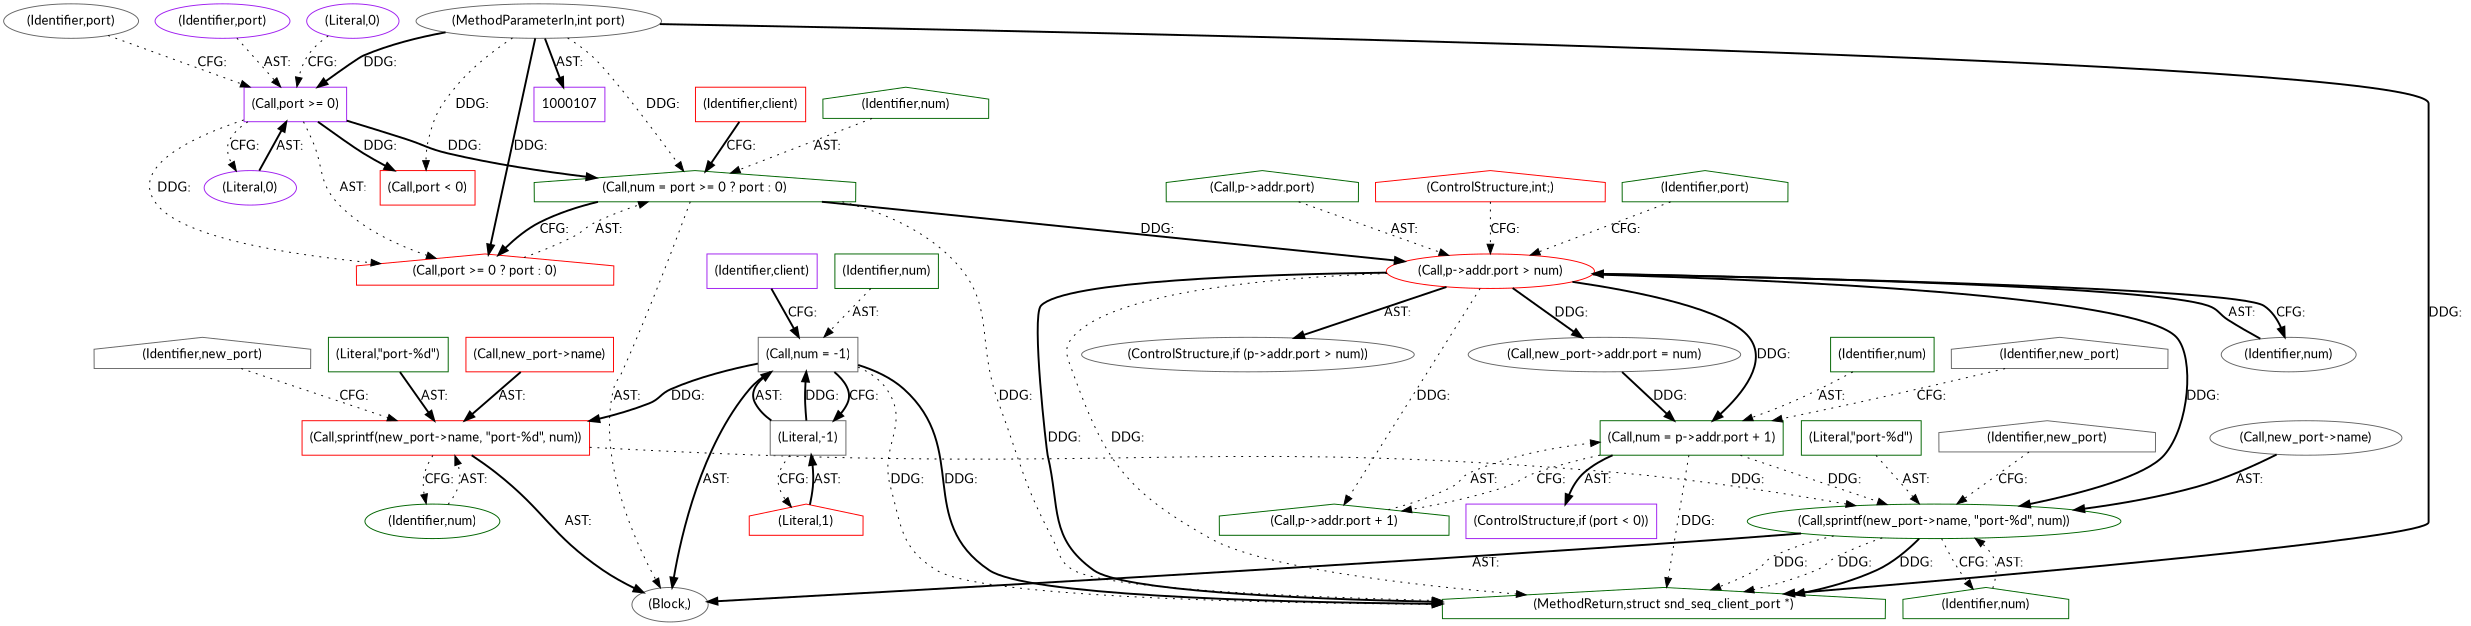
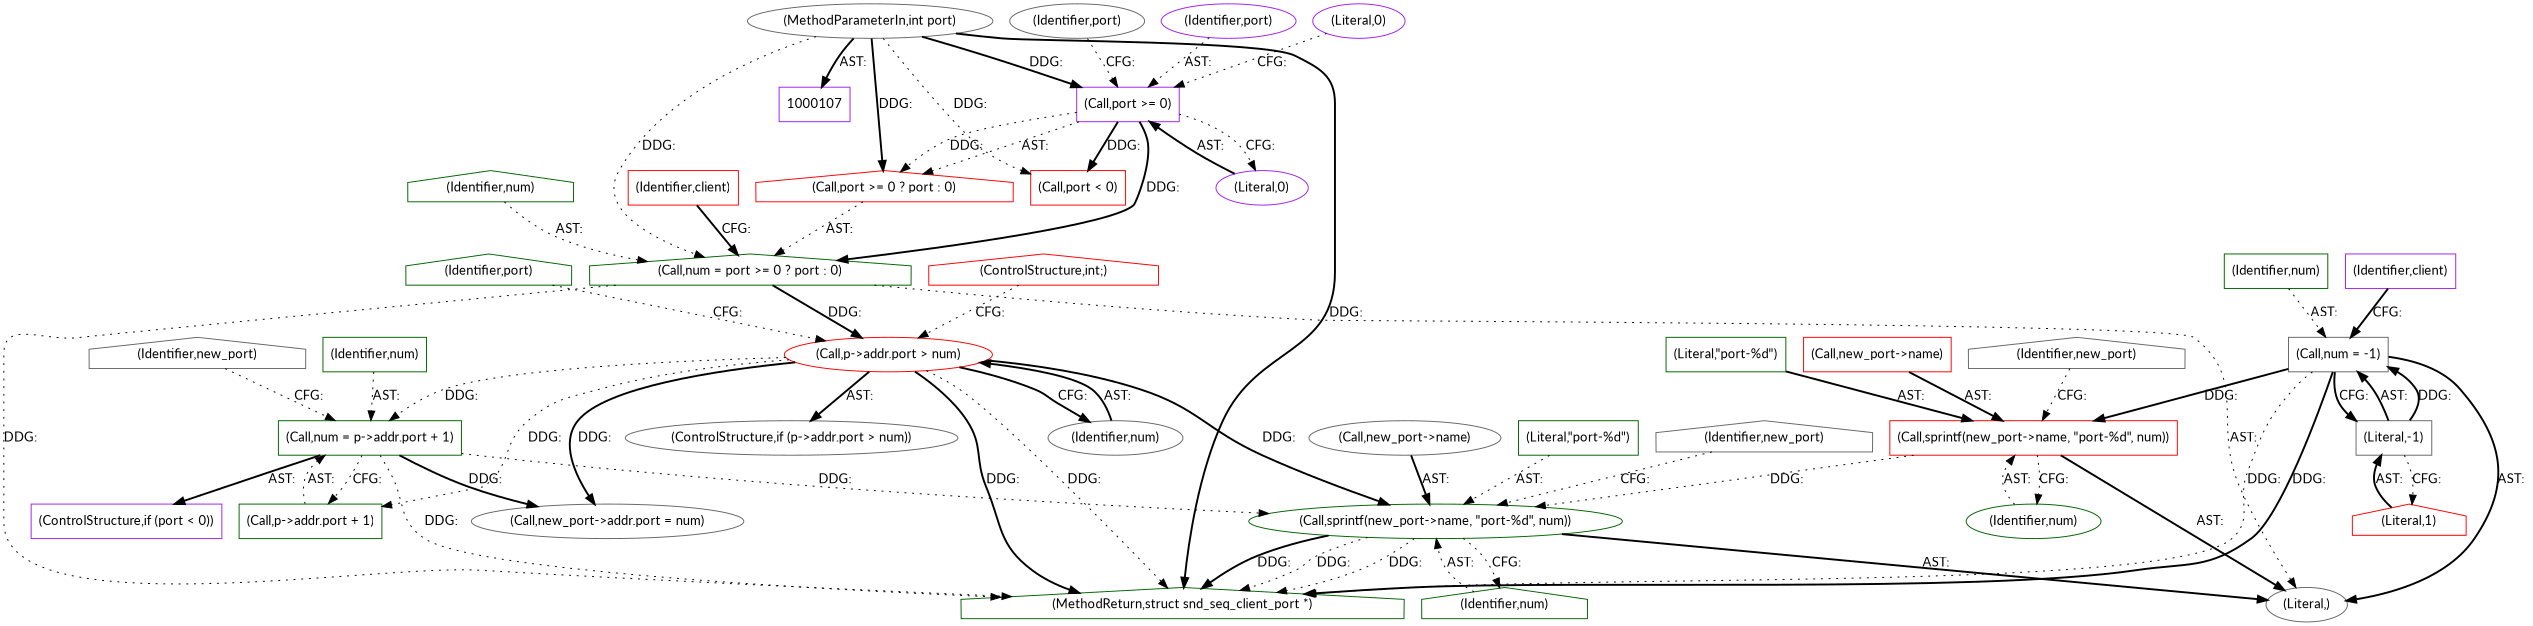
(1262, 188) -> none
(548, 218) -> none
(1708, 313) -> (587, 368)
(1645, 393) -> (462, 484)
(1334, 521) -> (310, 521)
(670, 605) -> (2307, 605)
